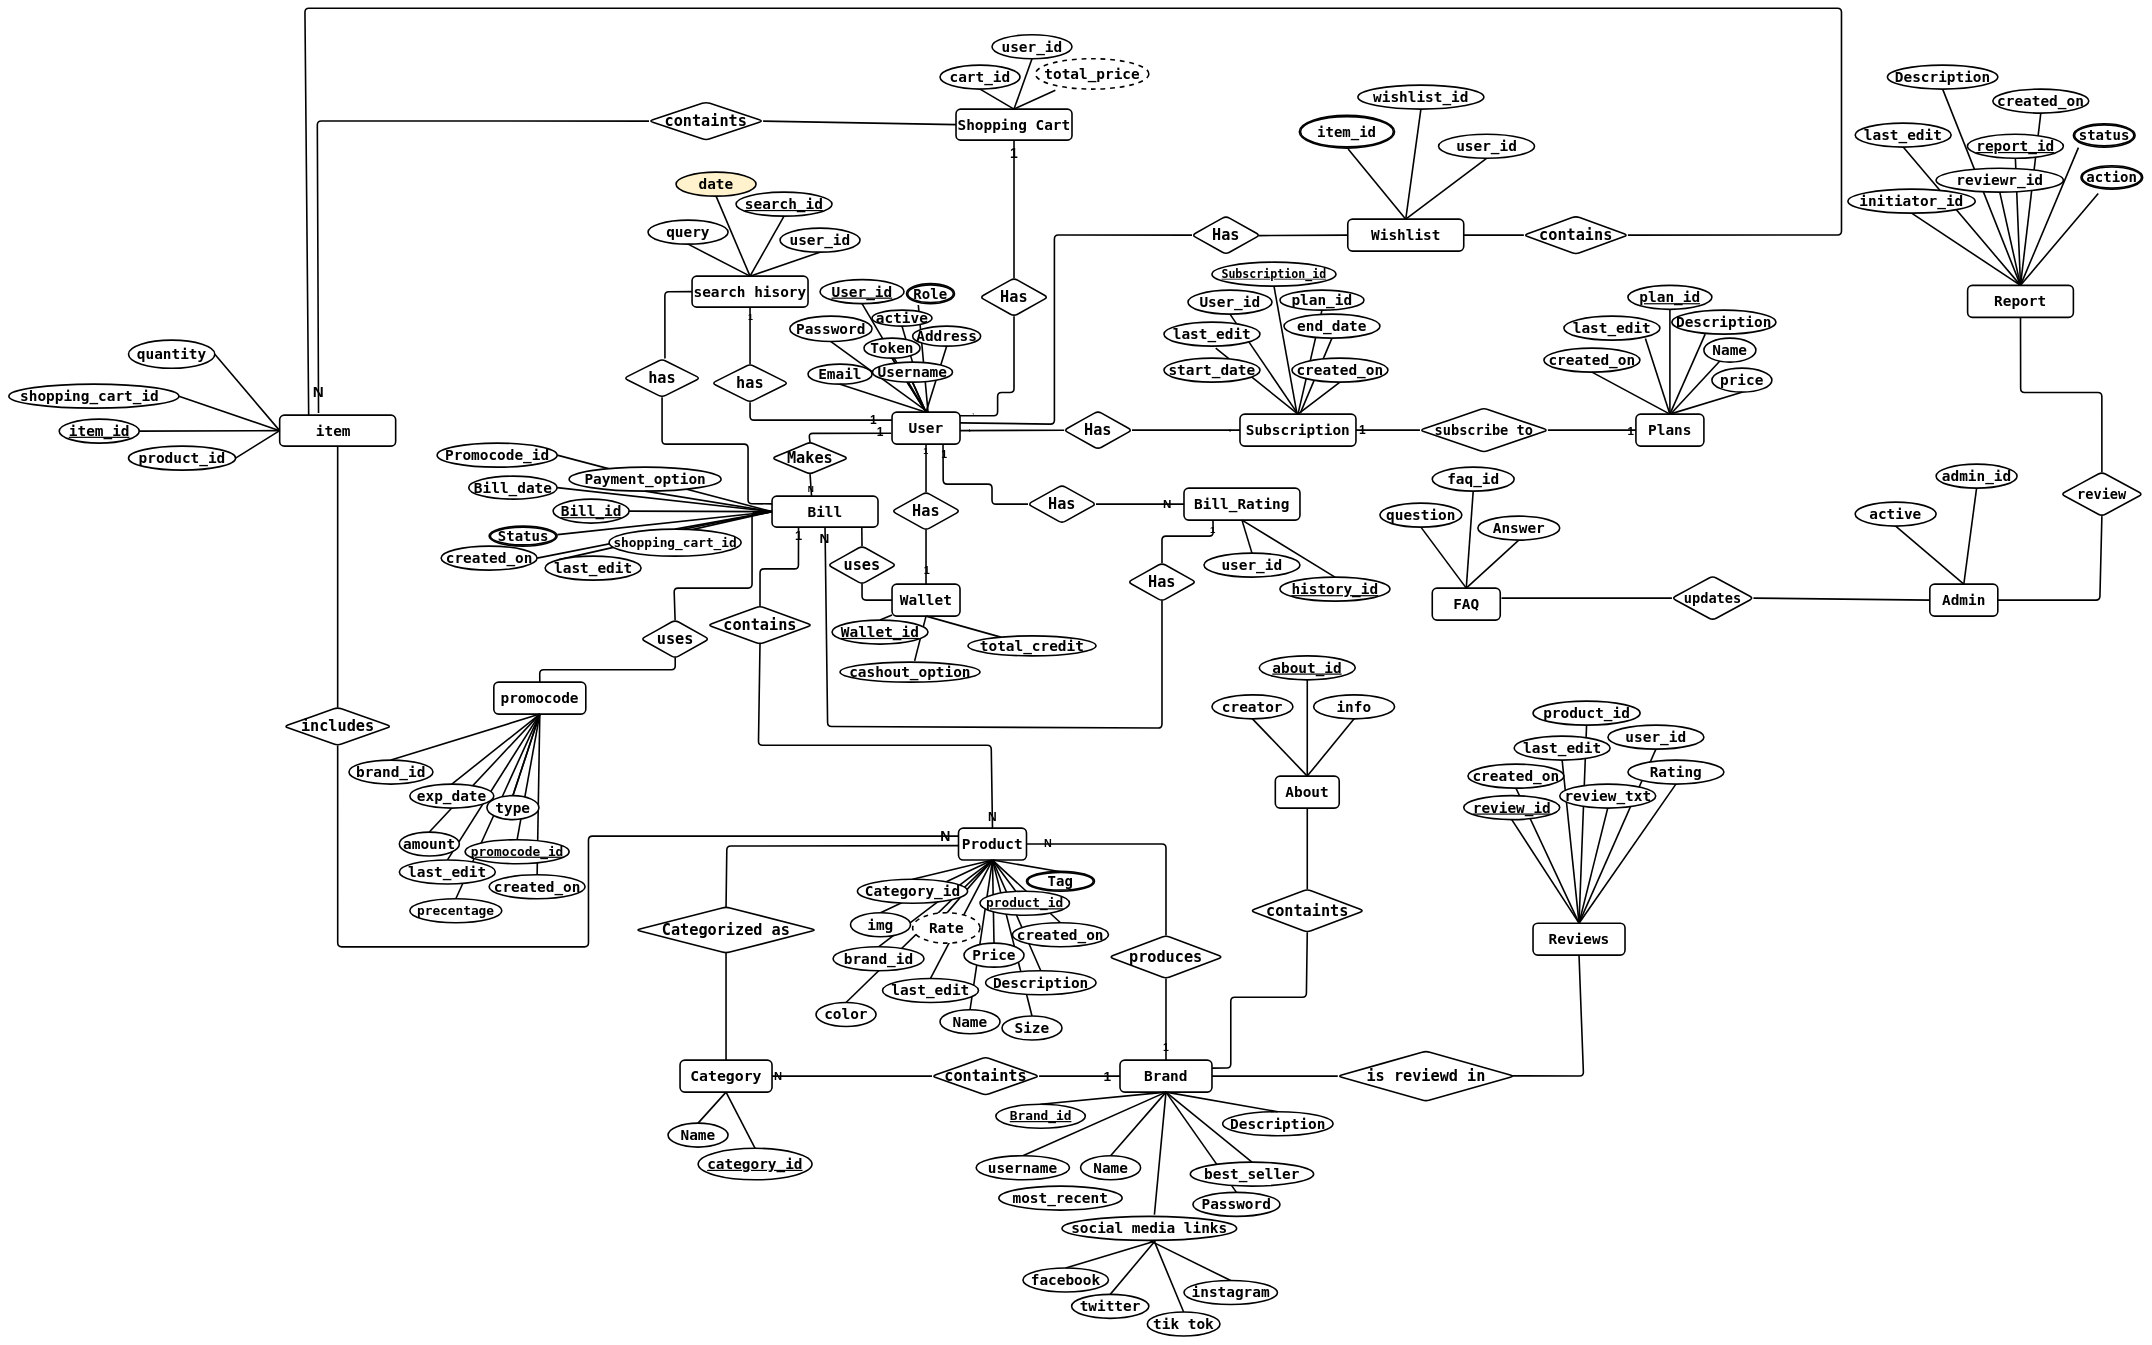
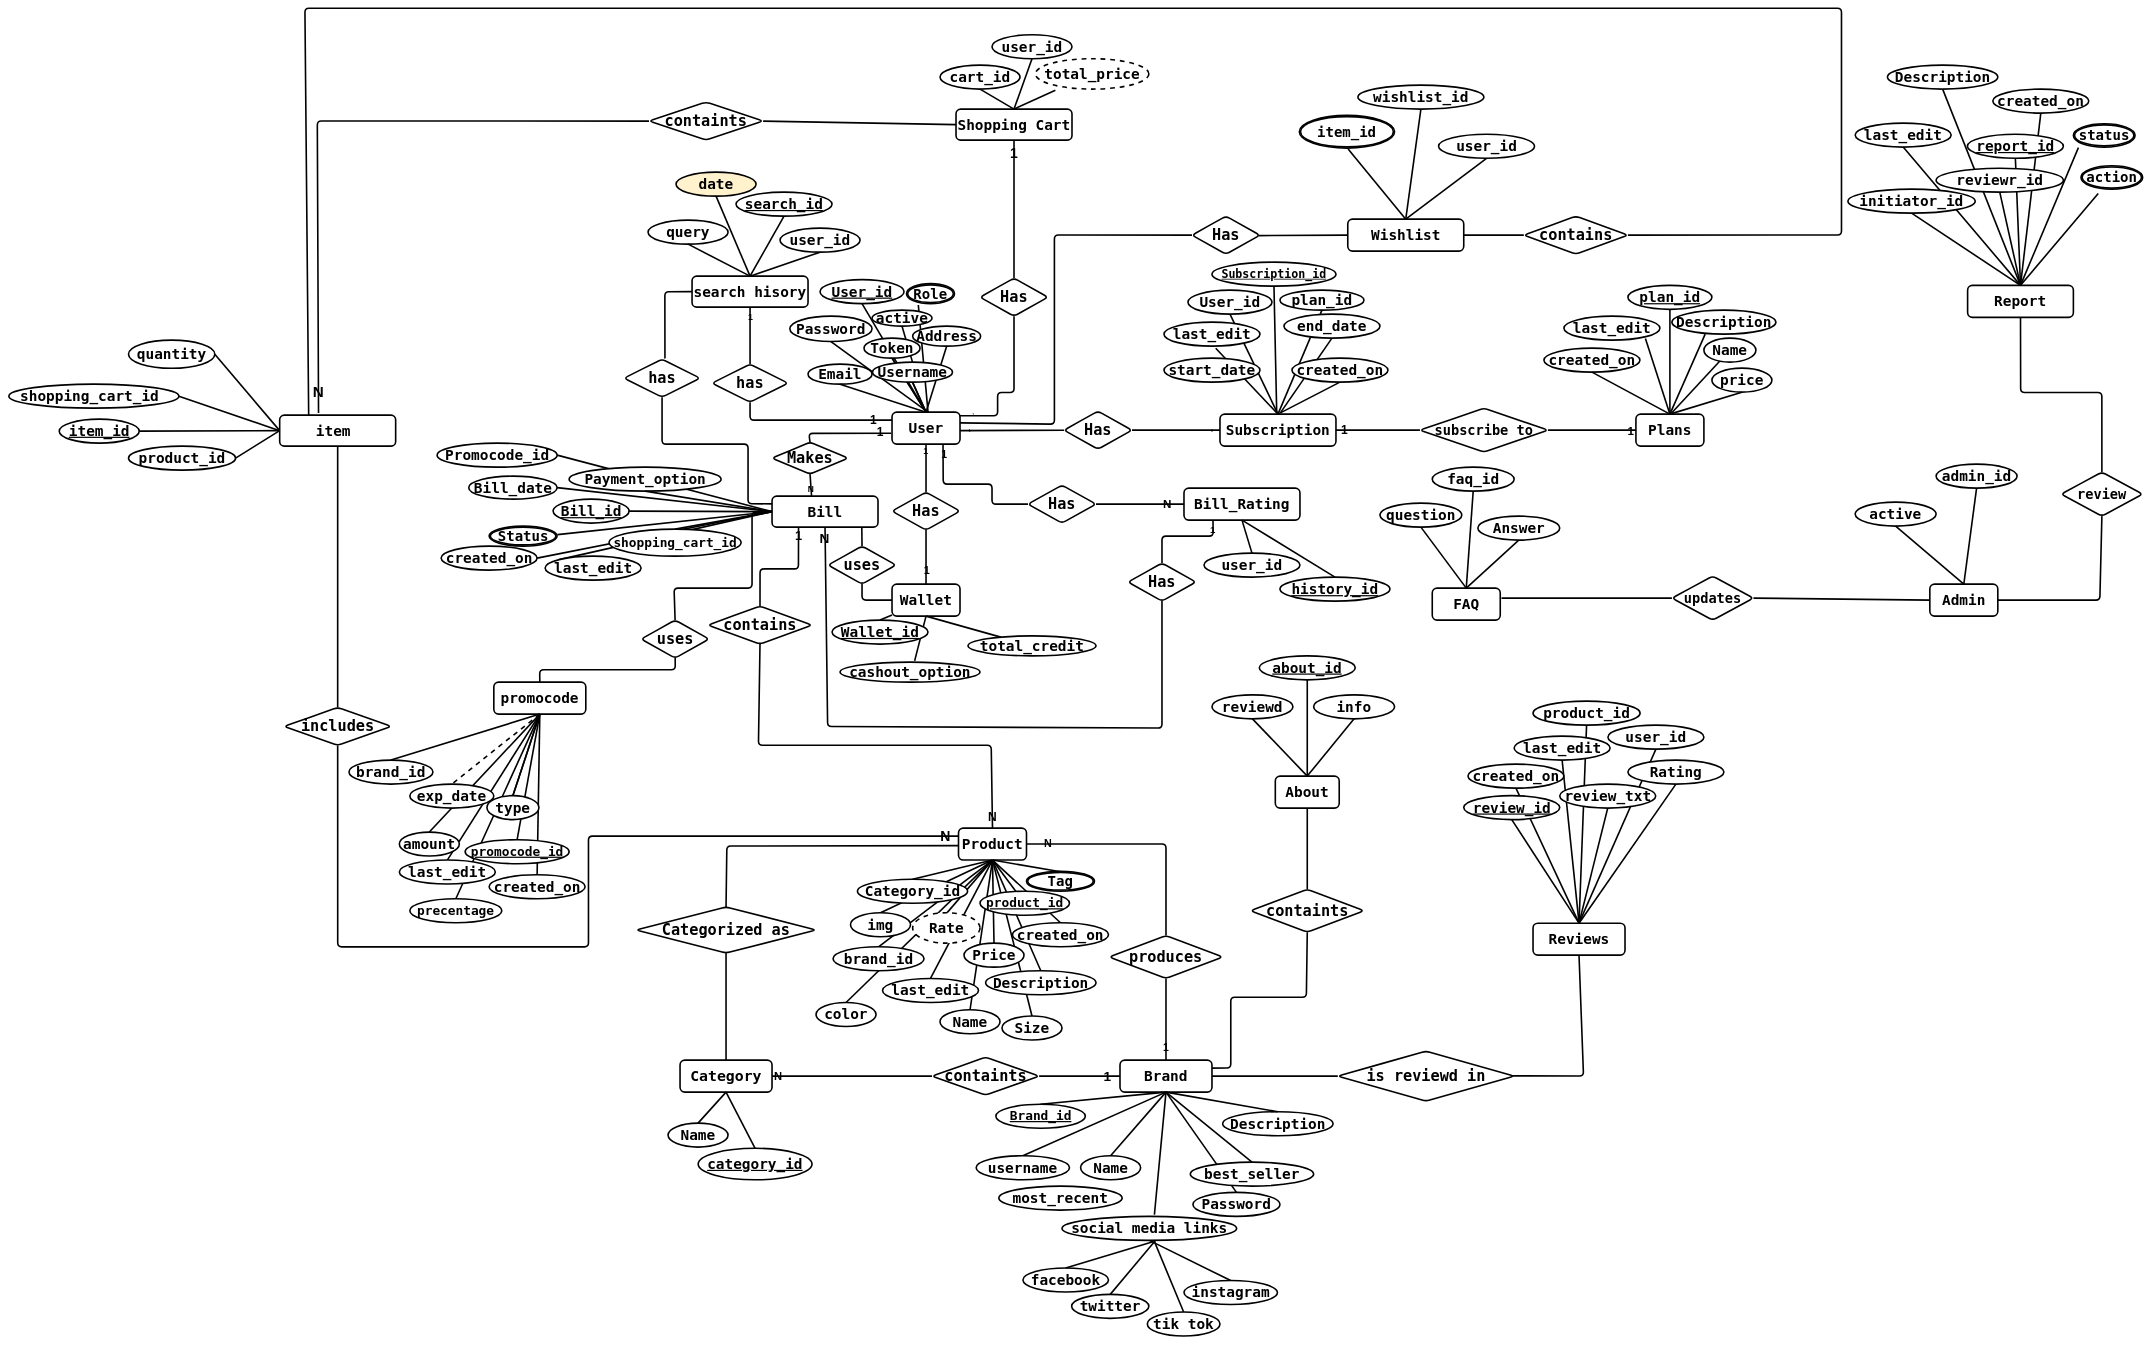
(1298, 430) -> (1278, 430)
(1252, 707) -> (1252, 707)
(492, 752) -> (492, 752)
